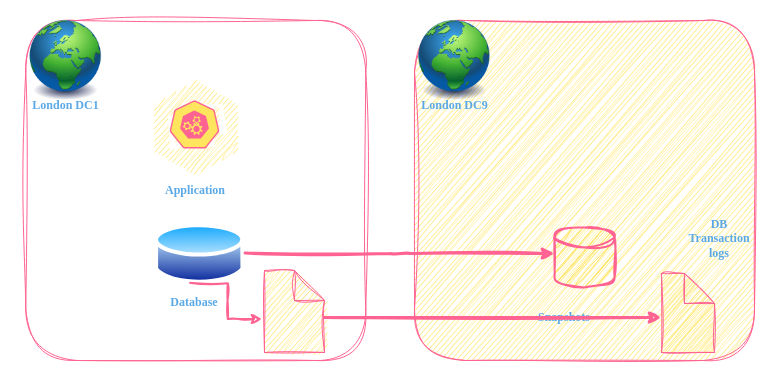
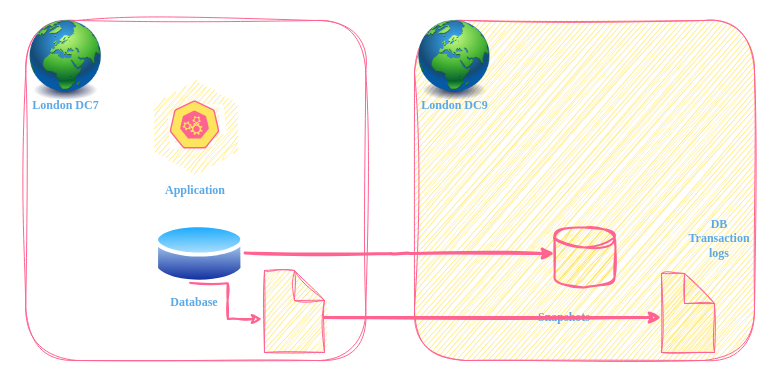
(66, 106) -> (66, 106)
